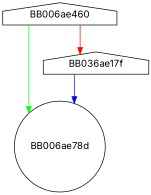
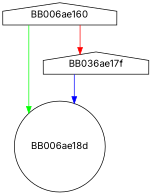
(60, 15) -> (60, 15)
(60, 147) -> (60, 147)
